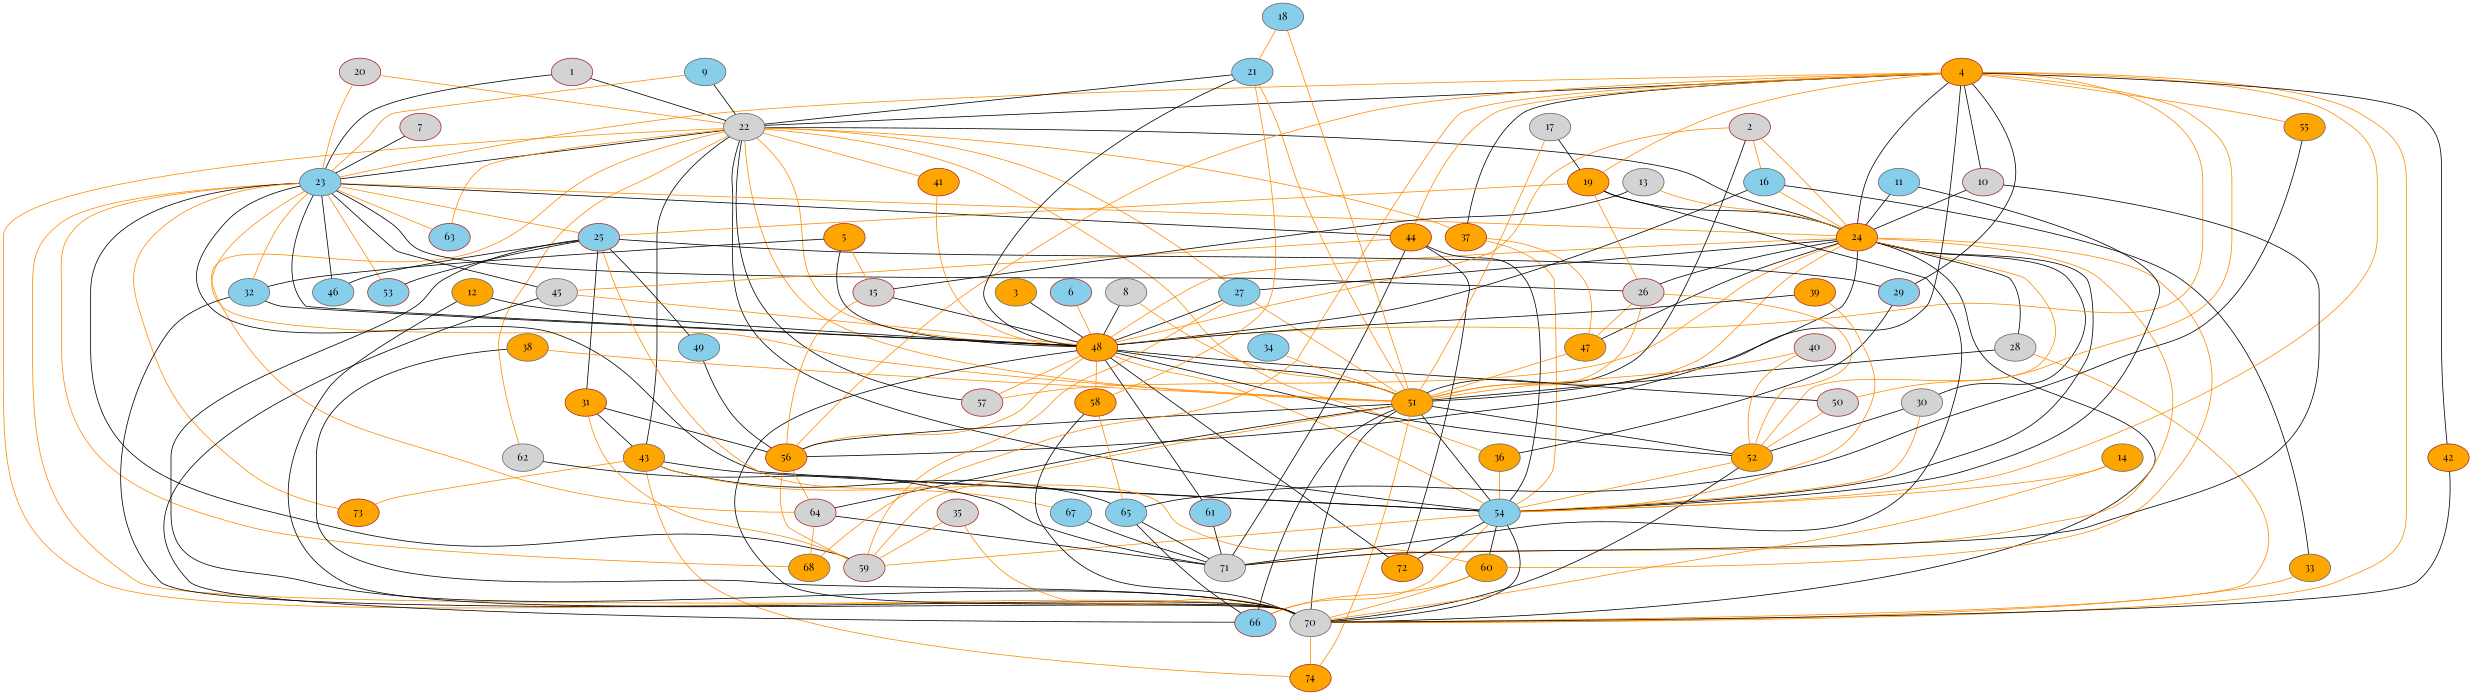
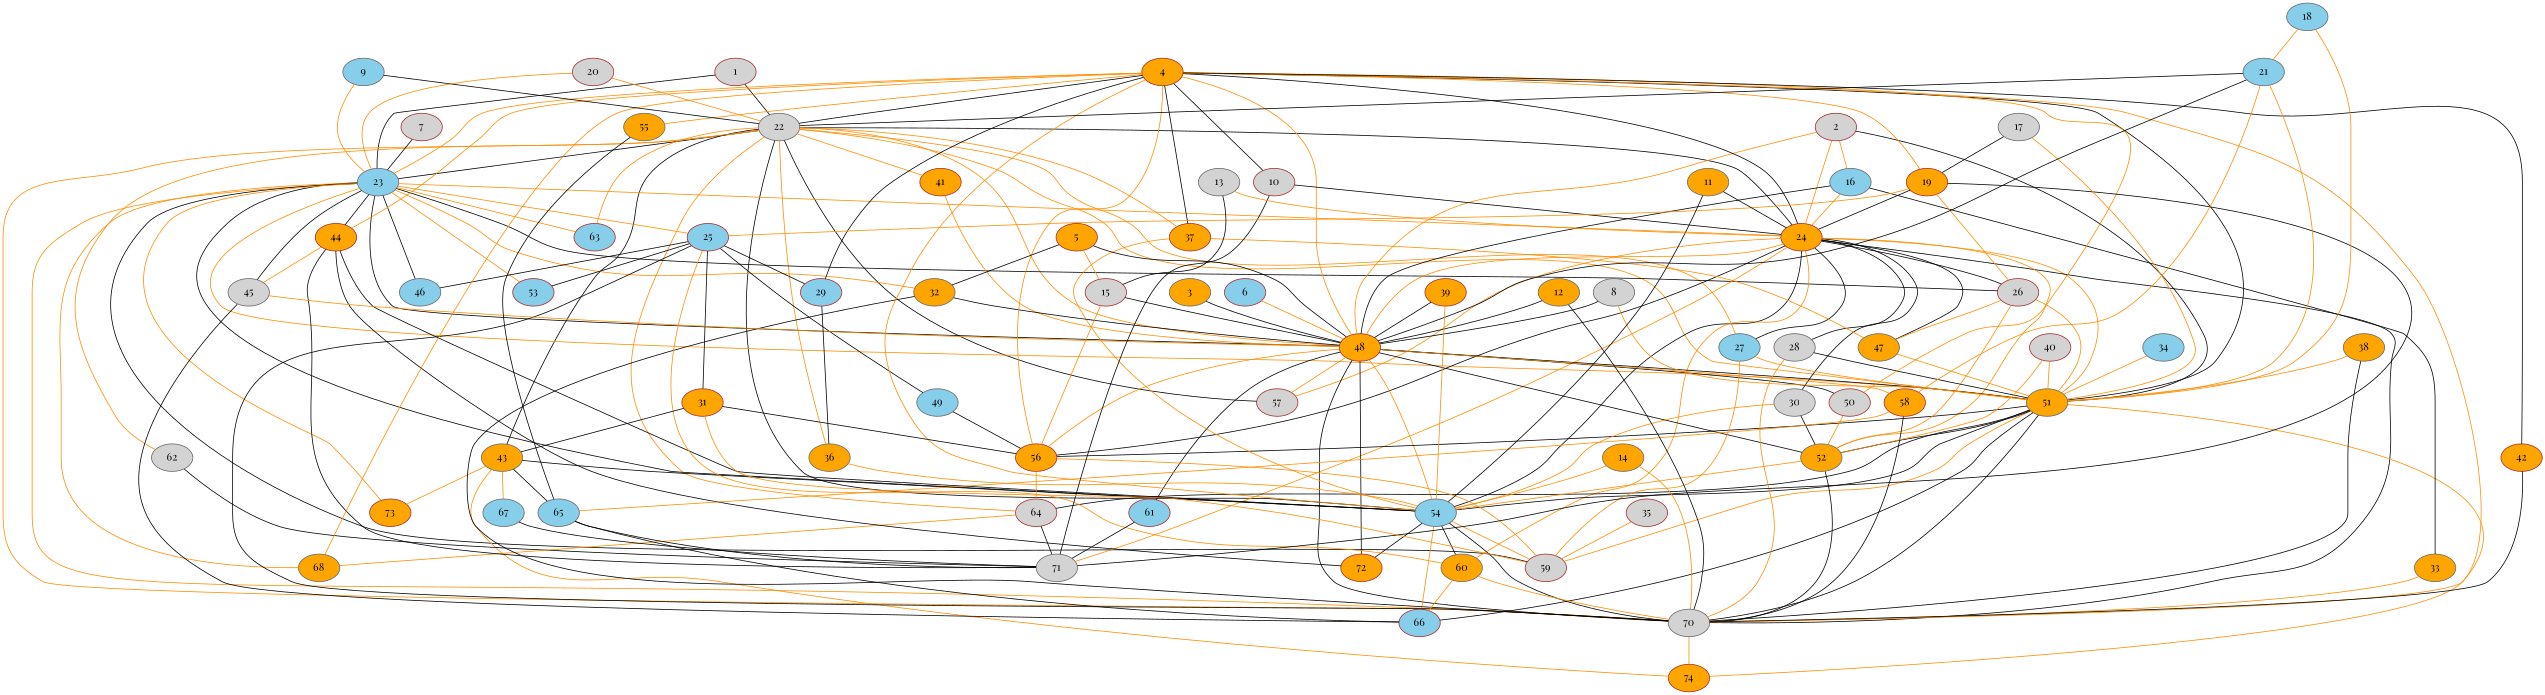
(1899, 182) -> (1708, 182)
(249, 292) -> (934, 292)
(1174, 319) -> none
(1116, 606) -> none
